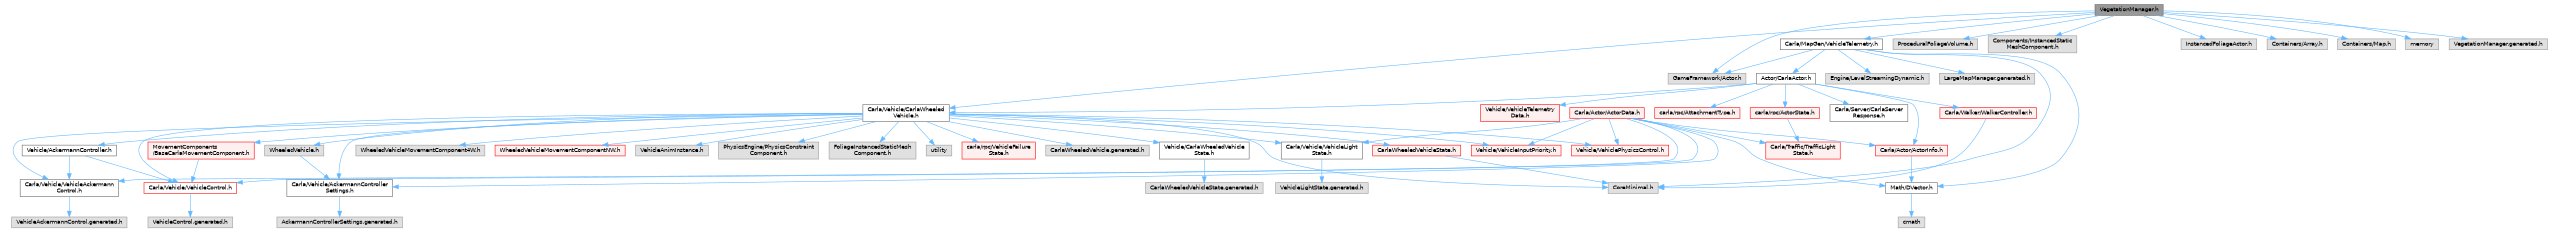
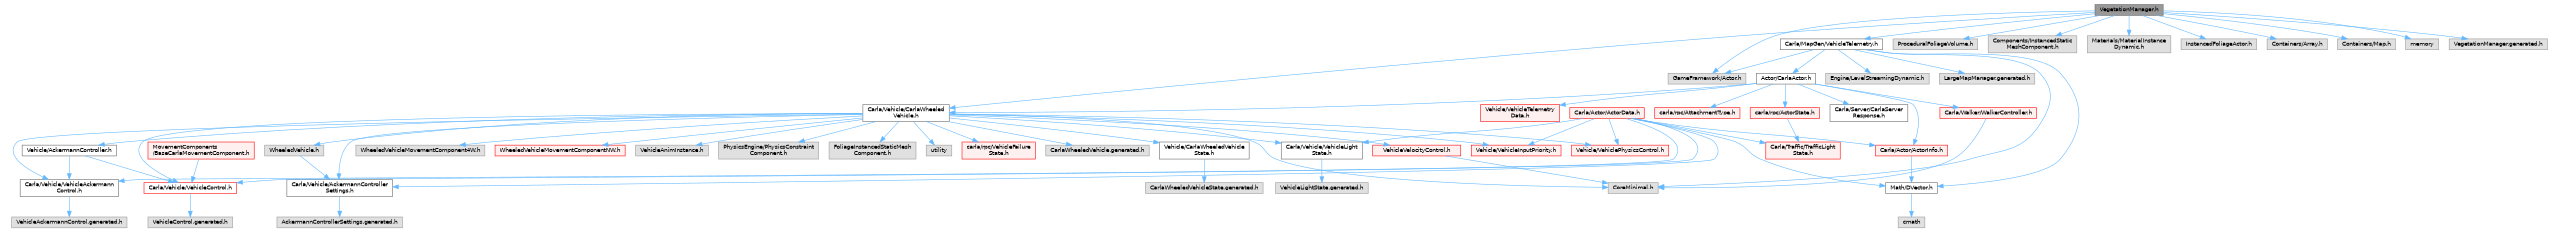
none -> (2129, 44)
(561, 123) -> none
(1417, 151) -> (1417, 151)
